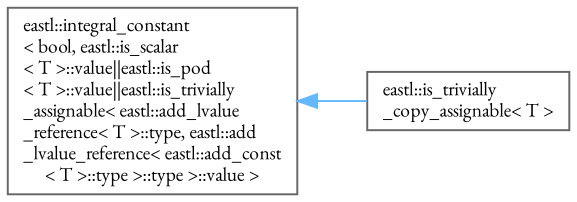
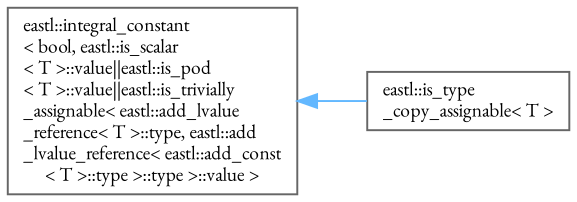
(468, 101) -> (468, 101)
